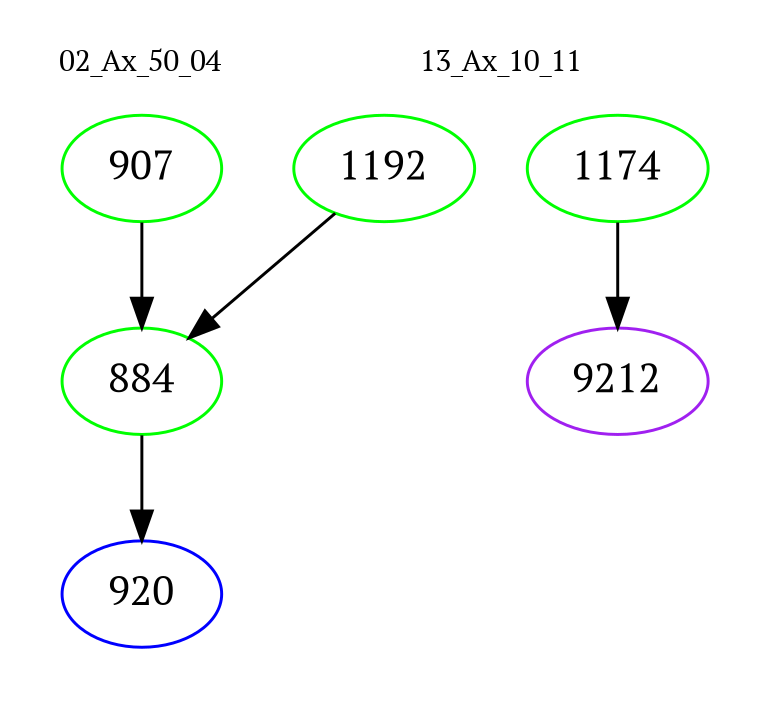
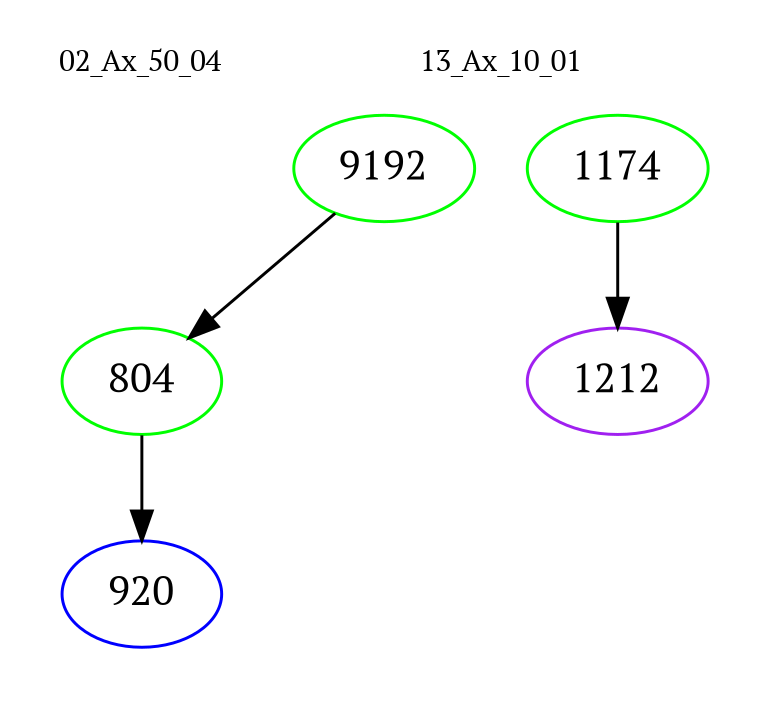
(501, 64) -> (501, 64)
(142, 168) -> none
(384, 168) -> (384, 168)
(142, 381) -> (142, 381)
(618, 381) -> (618, 381)
